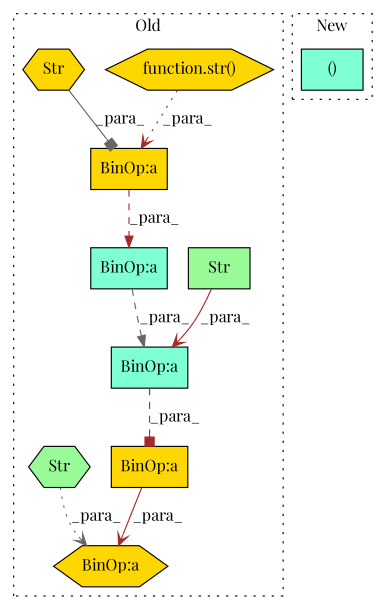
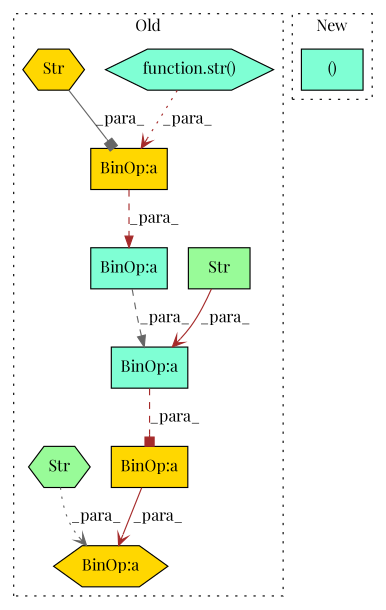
(190, 70) -> (190, 70)
